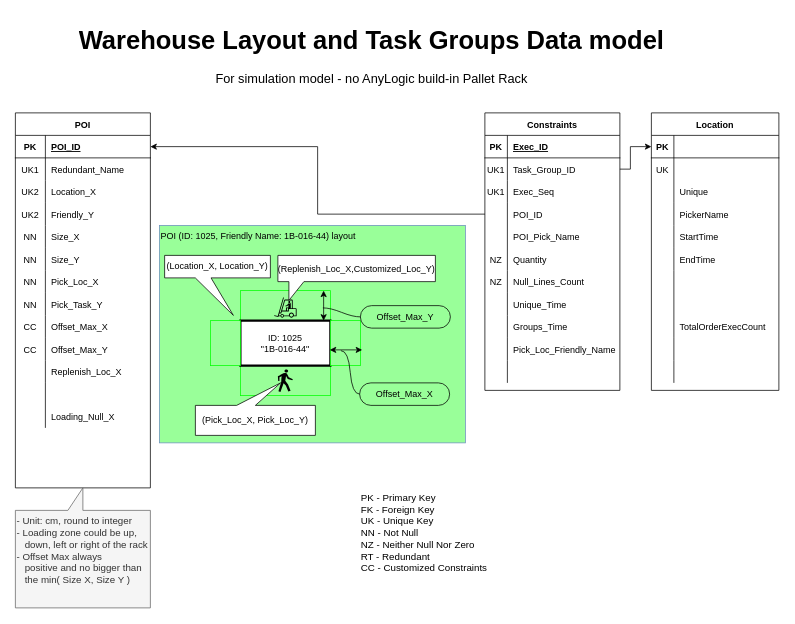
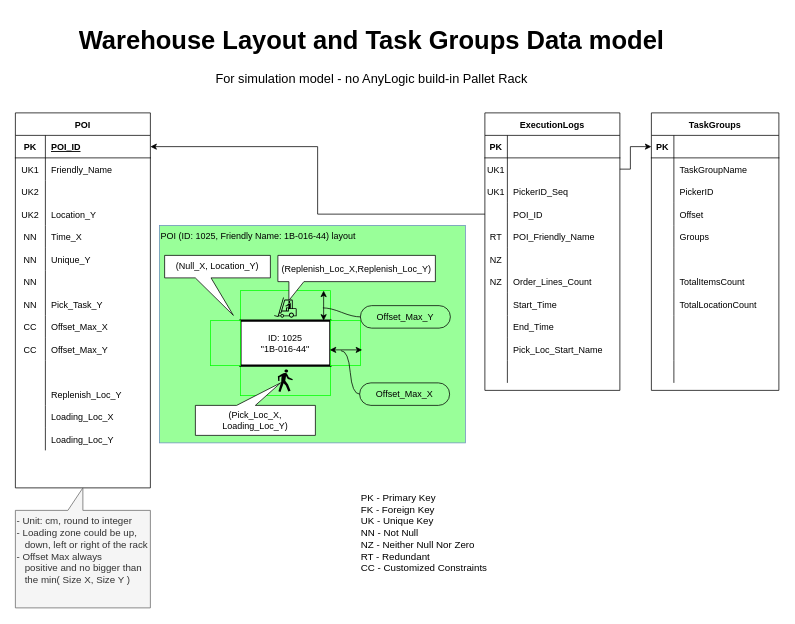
(552, 125) -> (552, 125)
(715, 125) -> (715, 125)
(564, 147) -> none
(564, 169) -> none
(663, 169) -> none
none -> (726, 169)
(86, 170) -> (81, 170)
(98, 192) -> none
(533, 192) -> (542, 192)
(693, 192) -> (698, 192)
(74, 215) -> (75, 215)
(704, 215) -> (695, 215)
(65, 237) -> (65, 237)
none -> (496, 237)
(545, 237) -> (554, 237)
(701, 237) -> (695, 237)
(564, 259) -> none
(726, 259) -> none
(65, 260) -> (70, 260)
(218, 267) -> (218, 267)
(357, 269) -> (357, 269)
(98, 282) -> none
(550, 282) -> (555, 282)
none -> (726, 282)
none -> (726, 304)
(538, 305) -> (537, 305)
(540, 327) -> (532, 327)
(726, 327) -> none
(565, 350) -> (560, 350)
(98, 372) -> none
none -> (98, 394)
(83, 417) -> (83, 417)
(255, 420) -> (255, 420)
none -> (98, 439)
